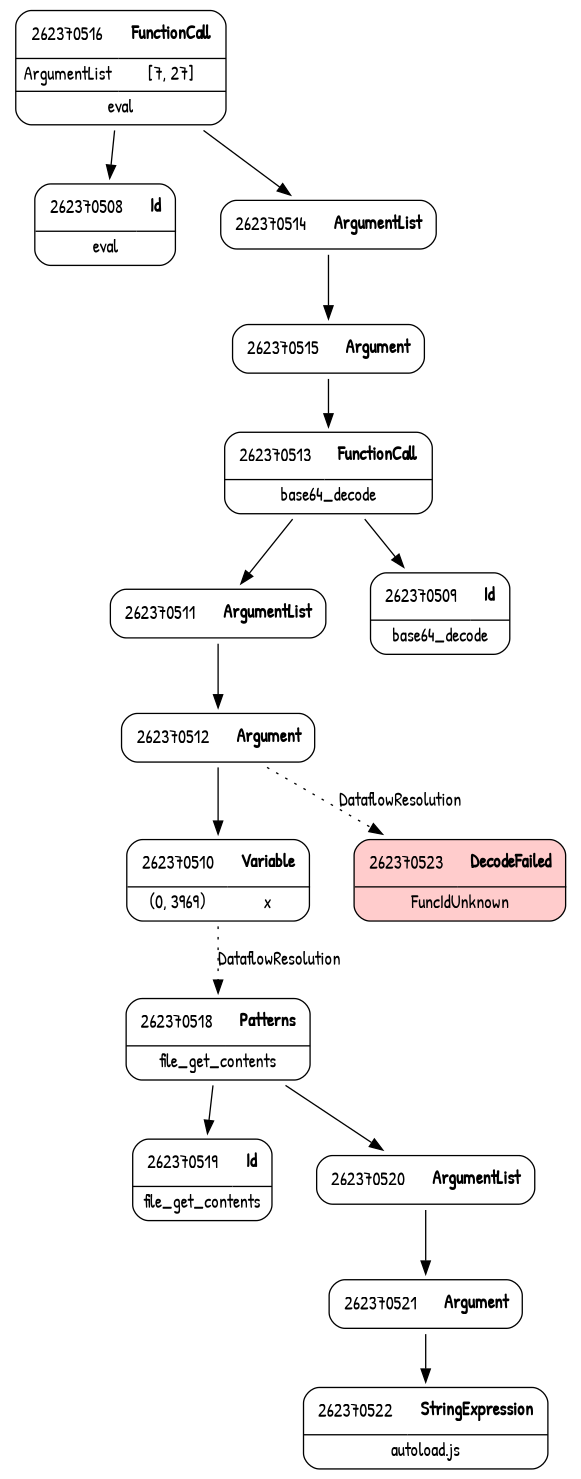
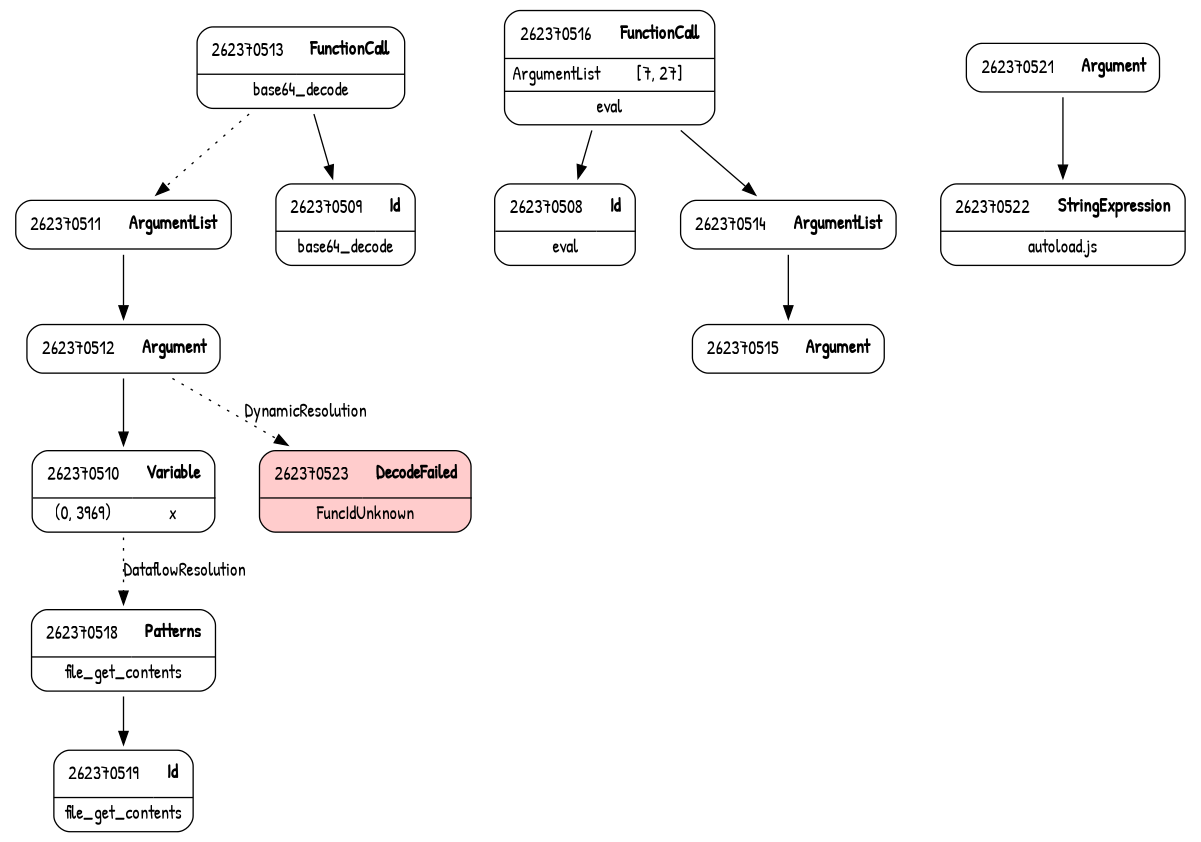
(328, 396) -> none
(271, 546) -> (208, 150)
(401, 801) -> (306, 412)
(426, 1180) -> none
